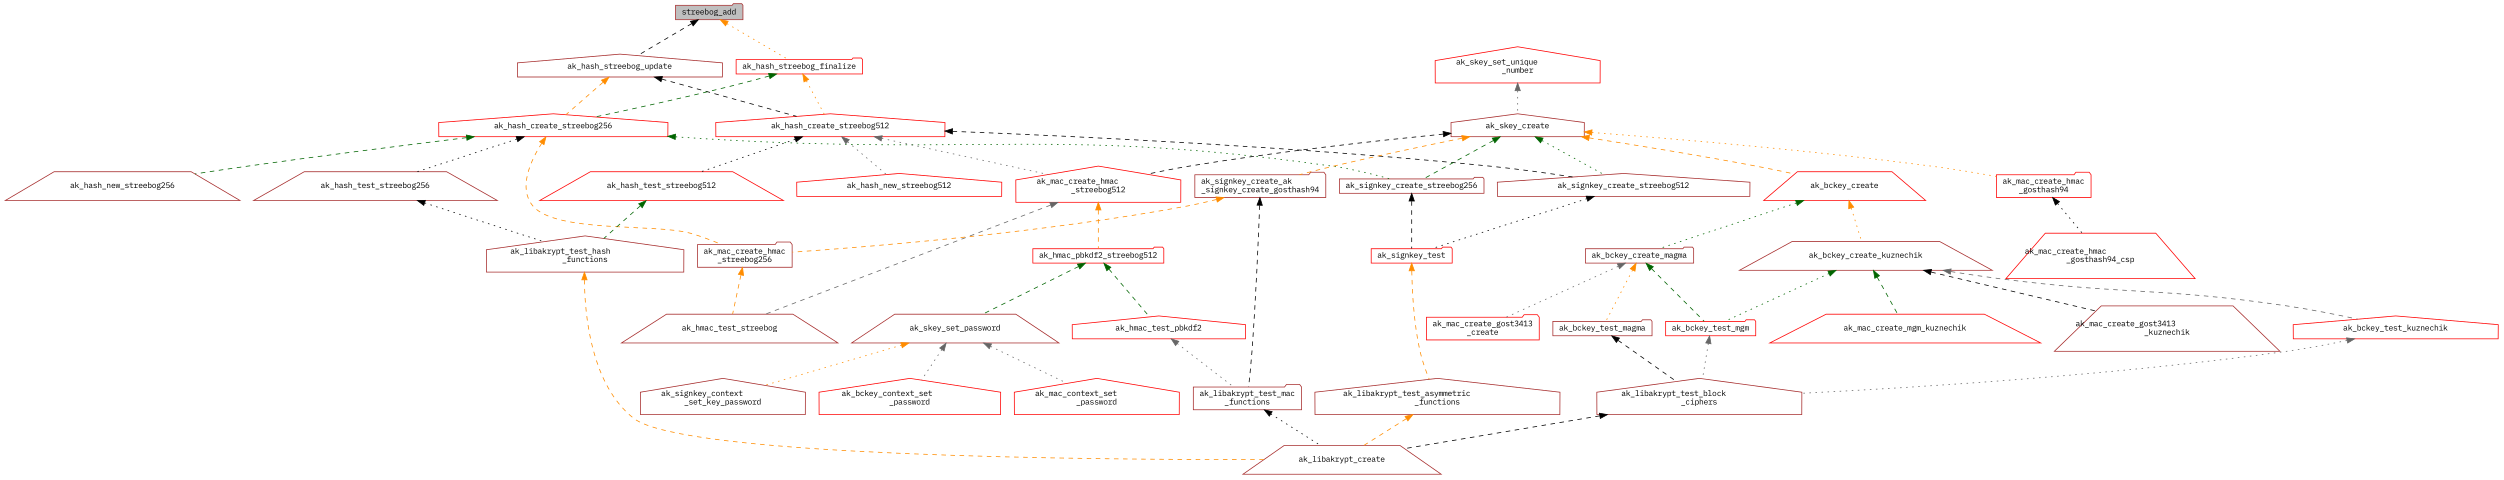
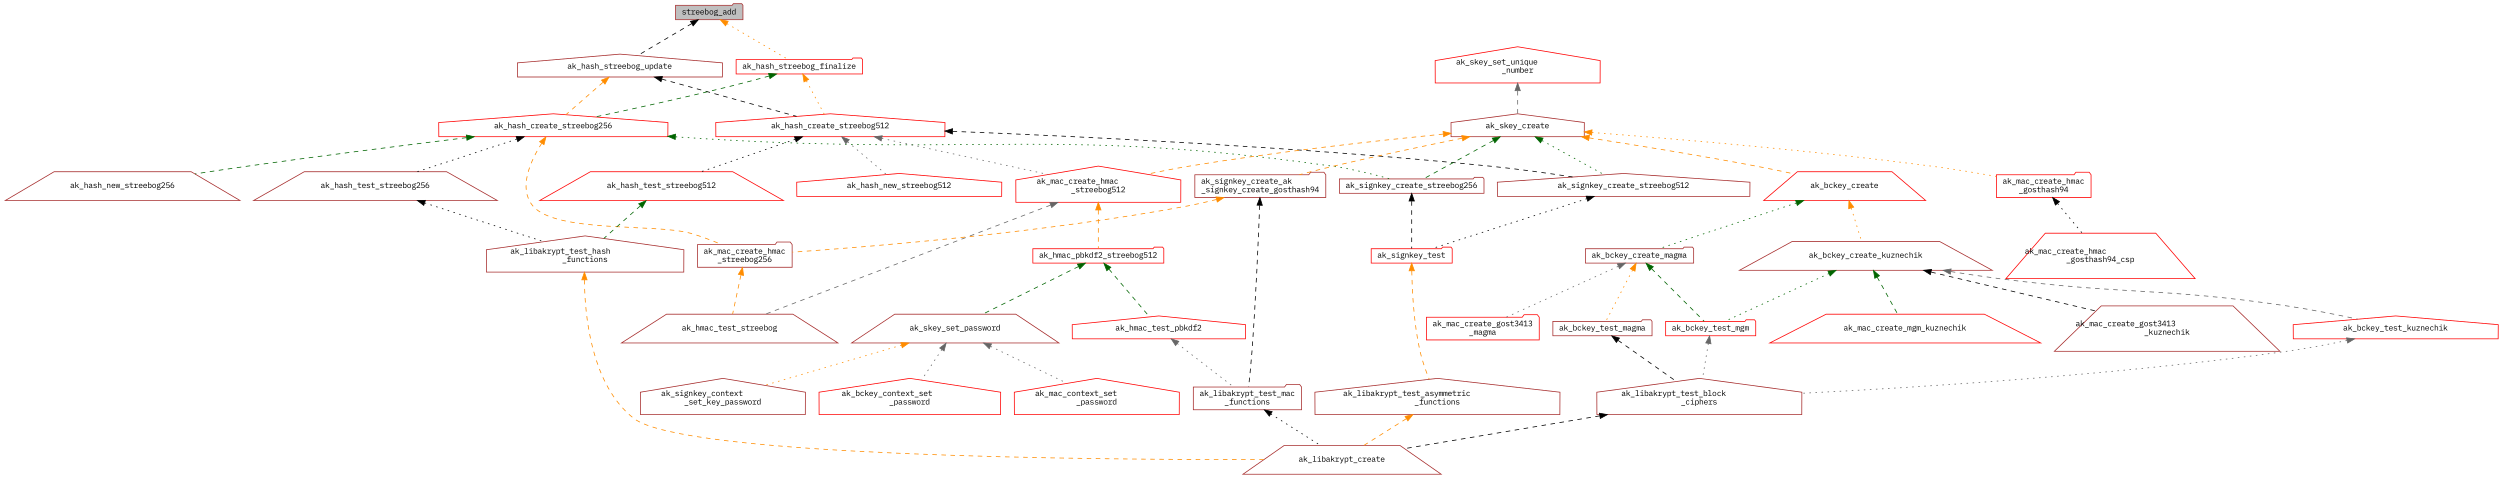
(1518, 102) -> (1518, 102)
(1272, 154) -> (1272, 154)
(1483, 329) -> (1483, 329)
